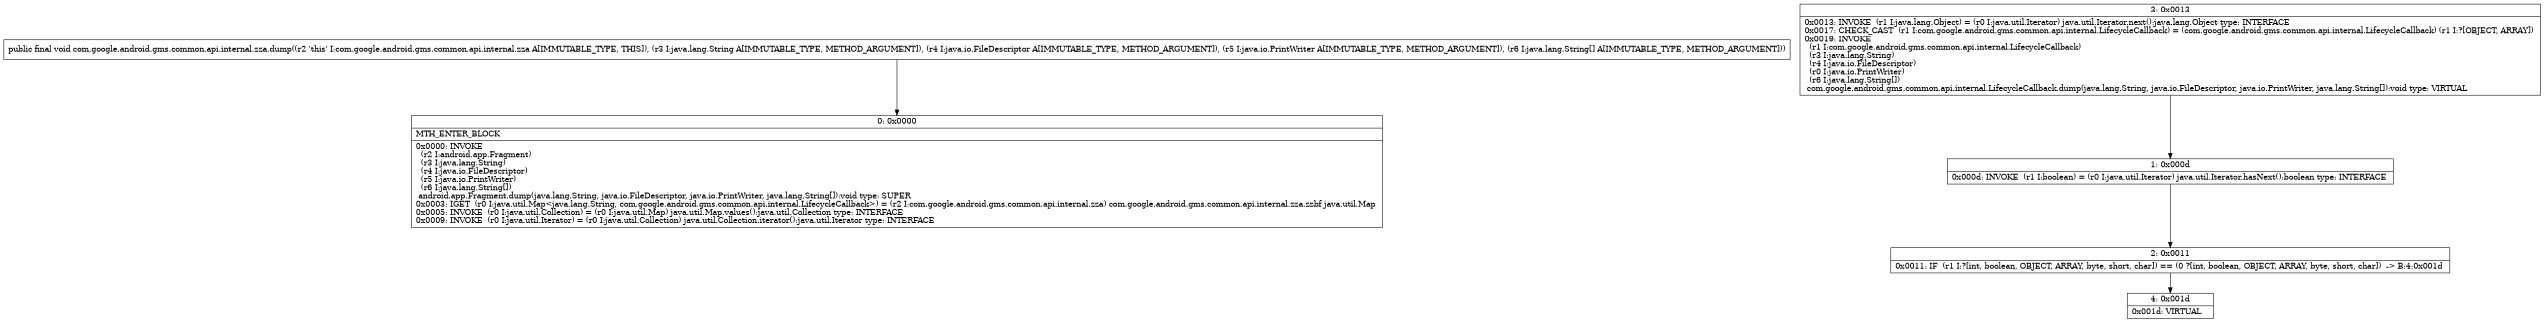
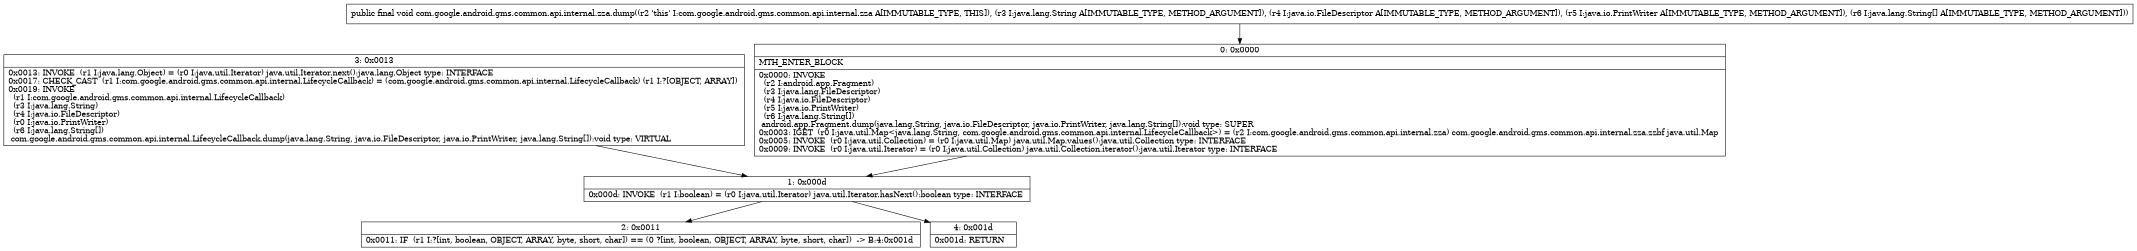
(461, 163) -> (820, 92)
none -> (919, 166)
(2170, 280) -> (888, 211)
(2170, 312) -> (973, 241)
